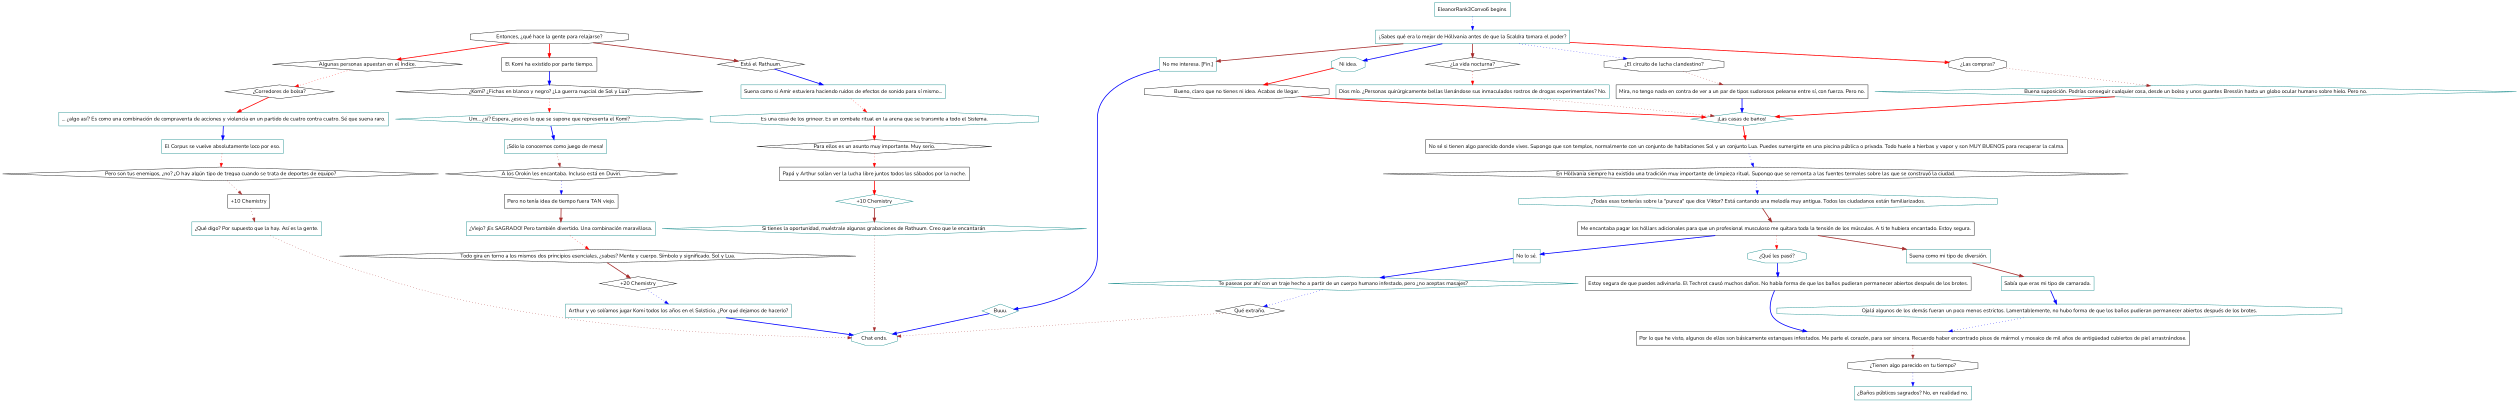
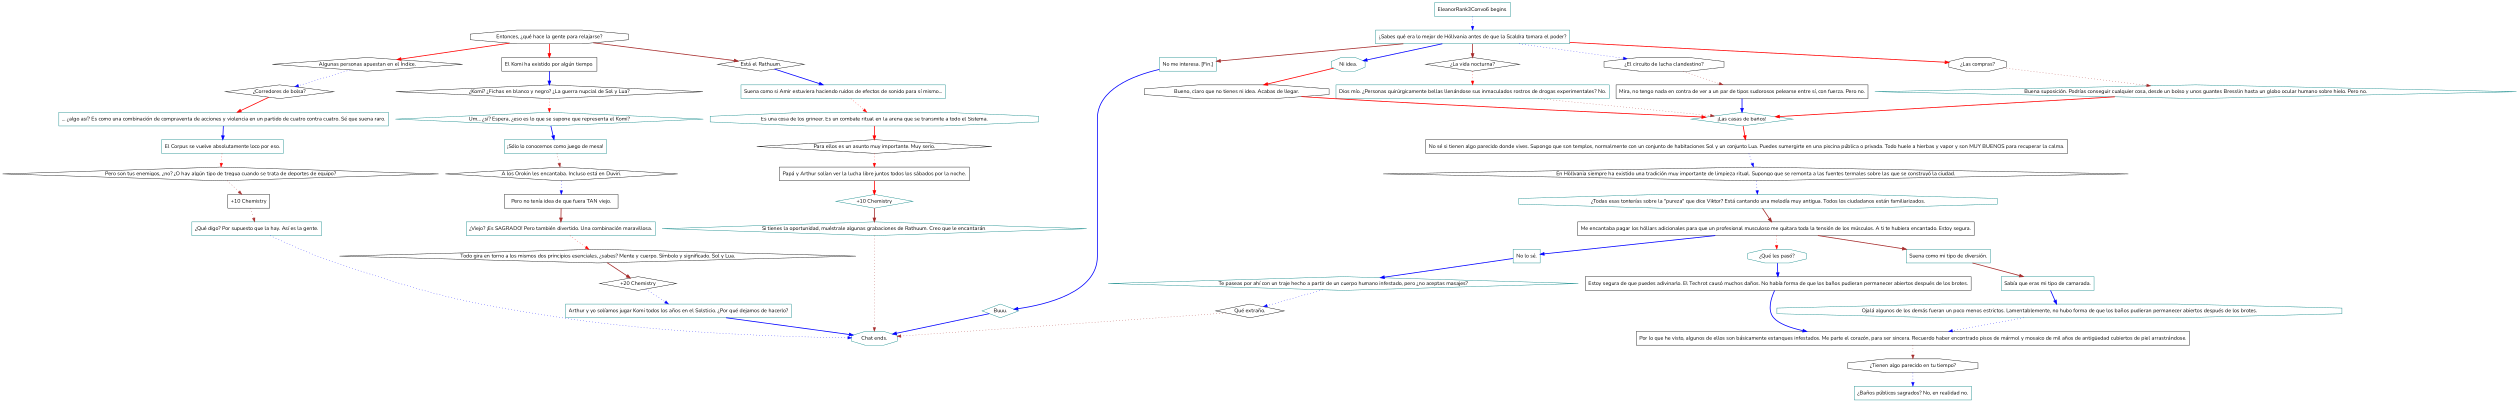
(549, 64) -> (549, 64)
(324, 78) -> (324, 78)
(561, 201) -> (561, 201)
(553, 316) -> (553, 316)
